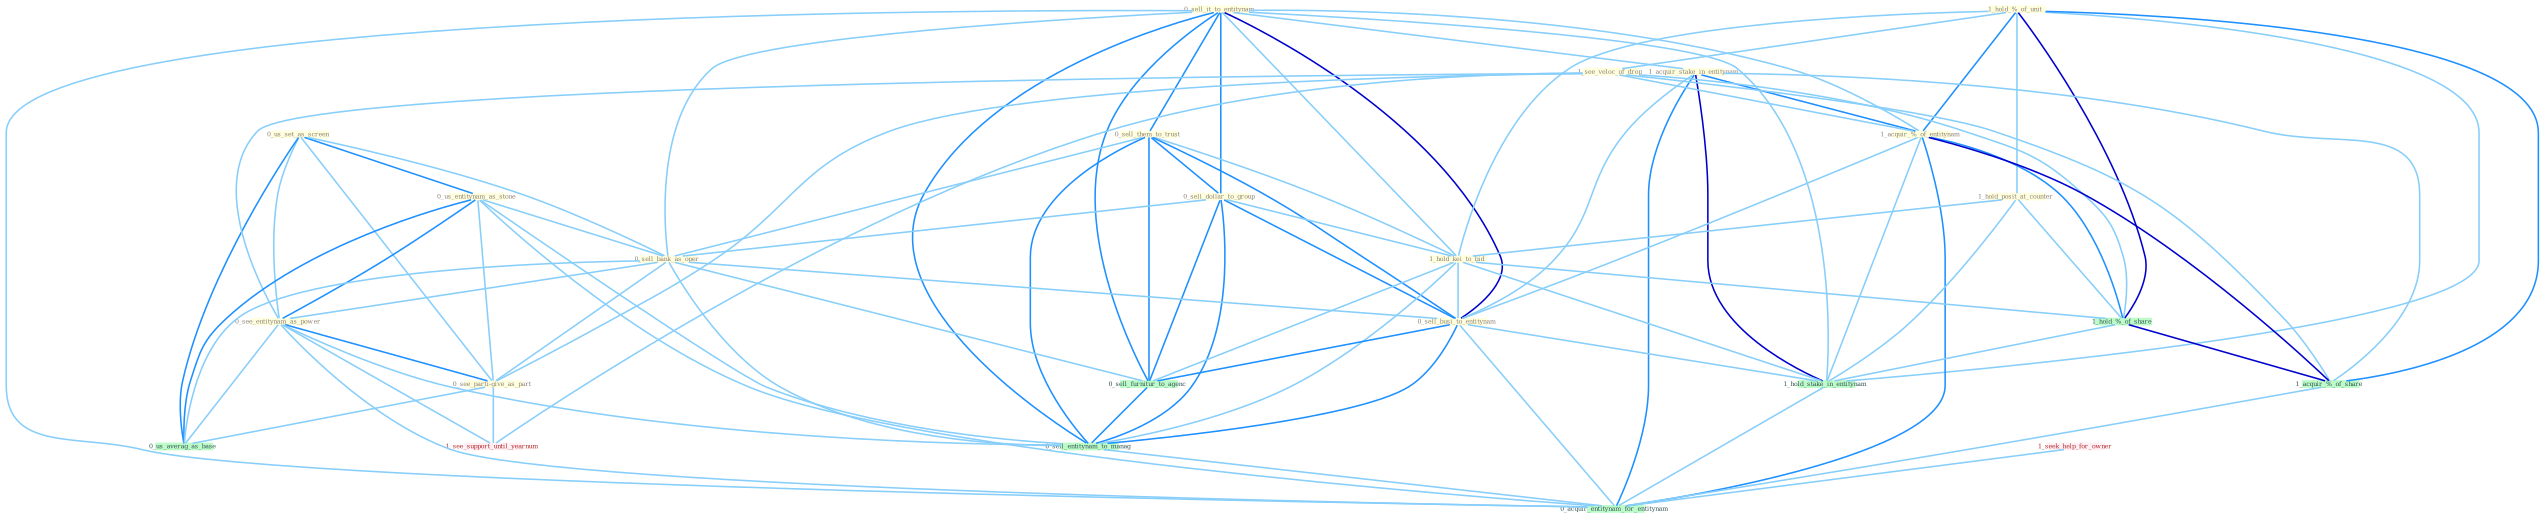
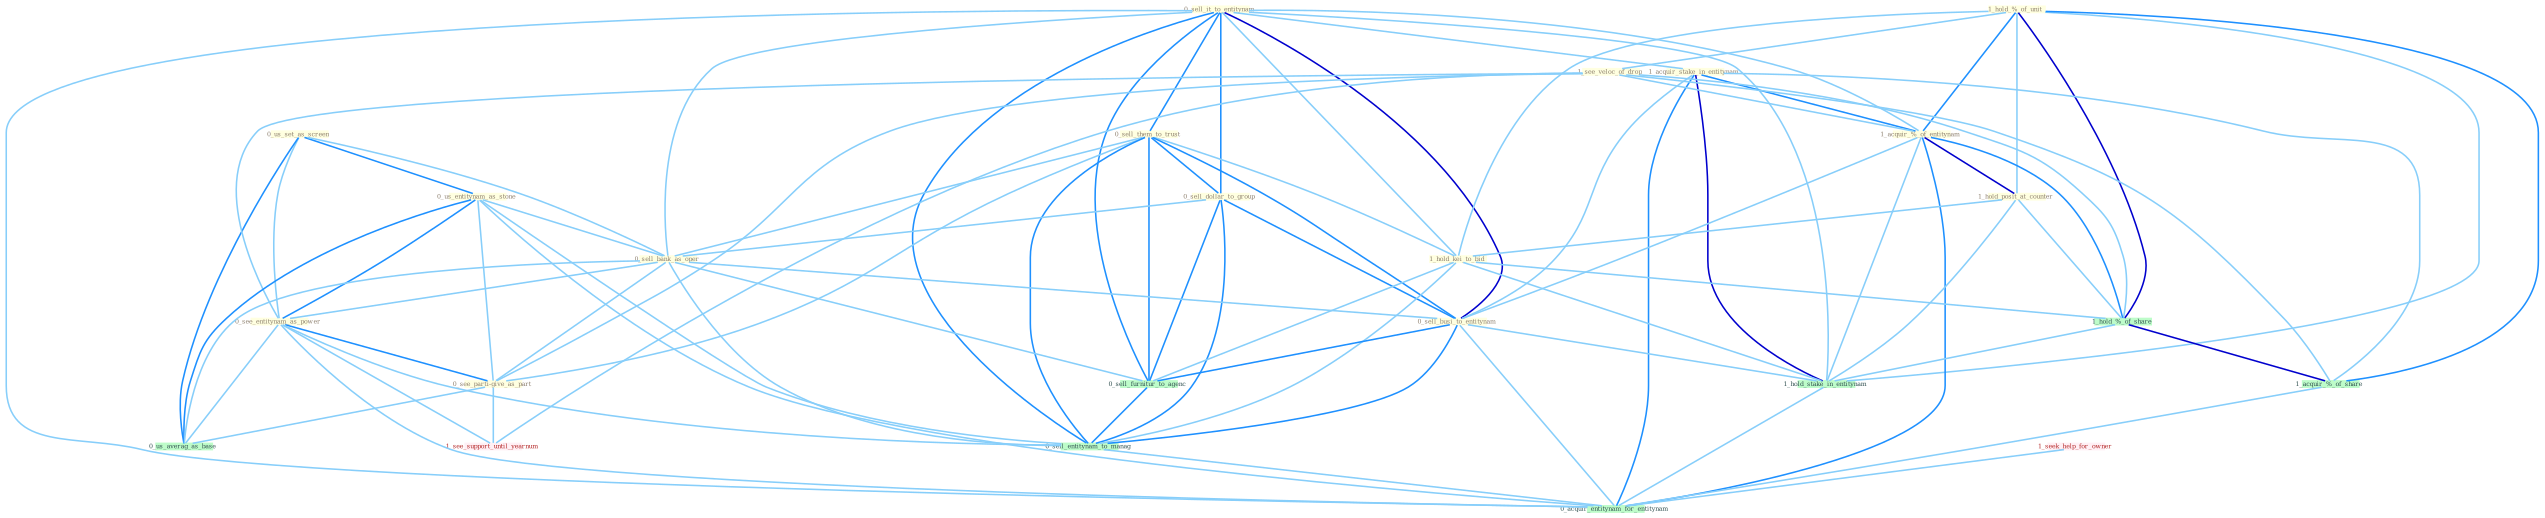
(1339, 228) -> none
(2154, 239) -> (1969, 166)
(401, 265) -> (836, 290)
(1458, 290) -> none
